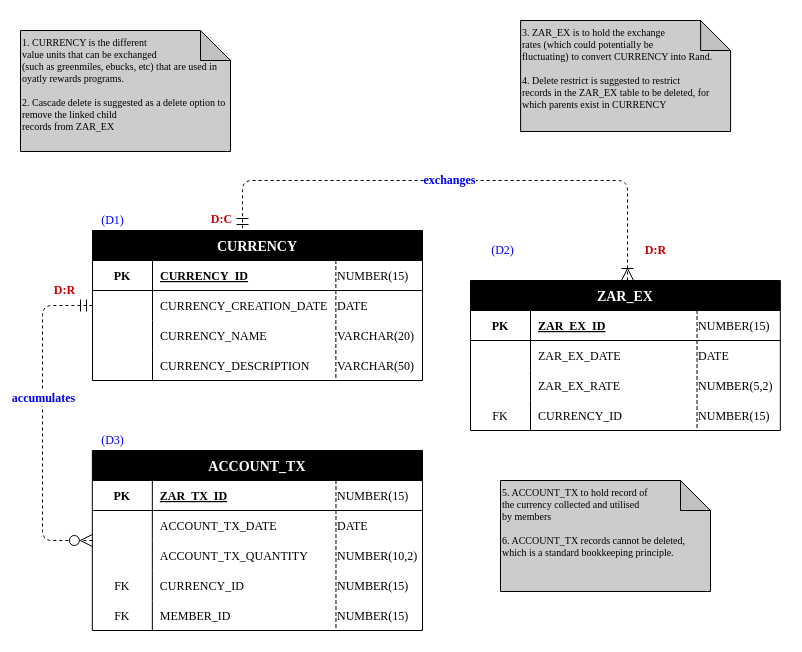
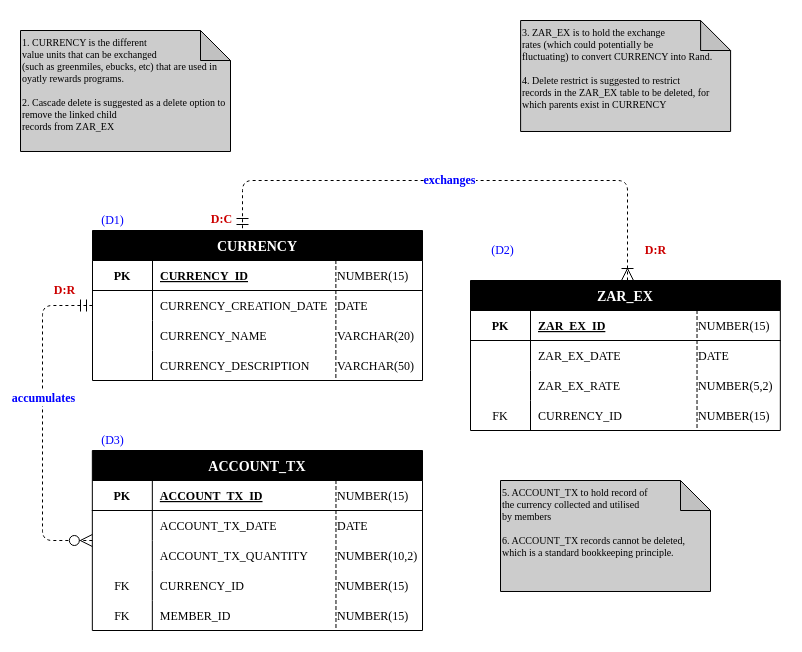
(190, 496) -> (204, 496)
